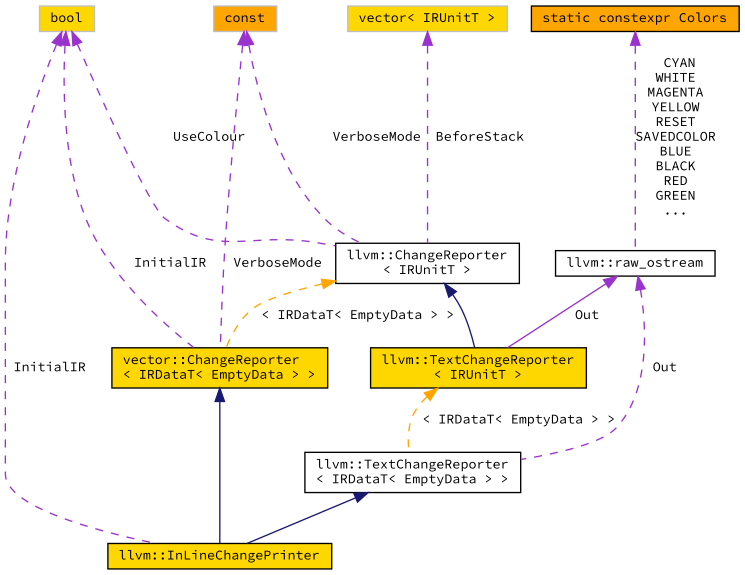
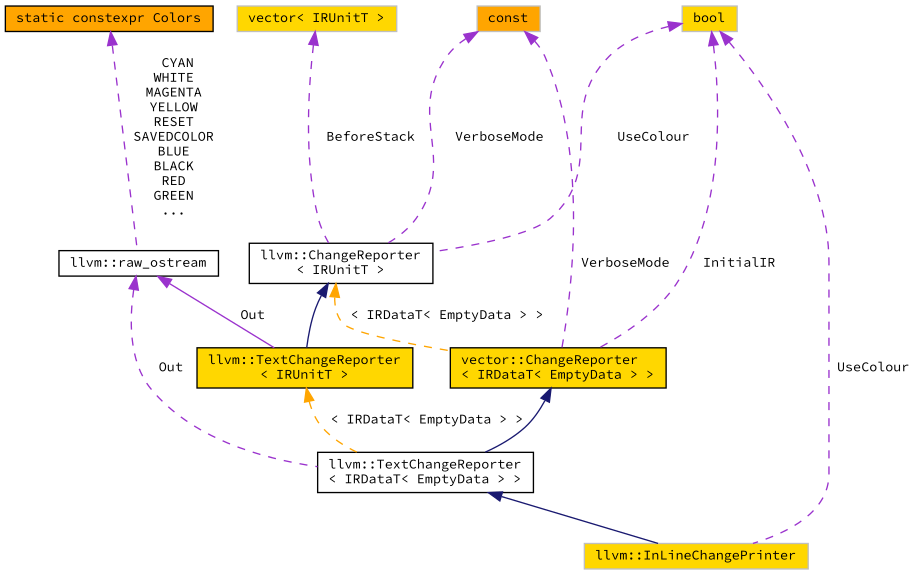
(46, 368) -> (870, 368)
(220, 472) -> (520, 432)
(220, 556) -> (696, 556)
